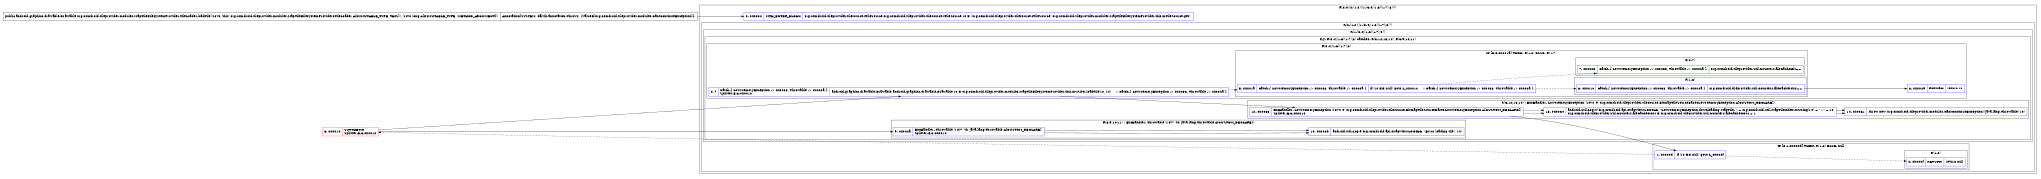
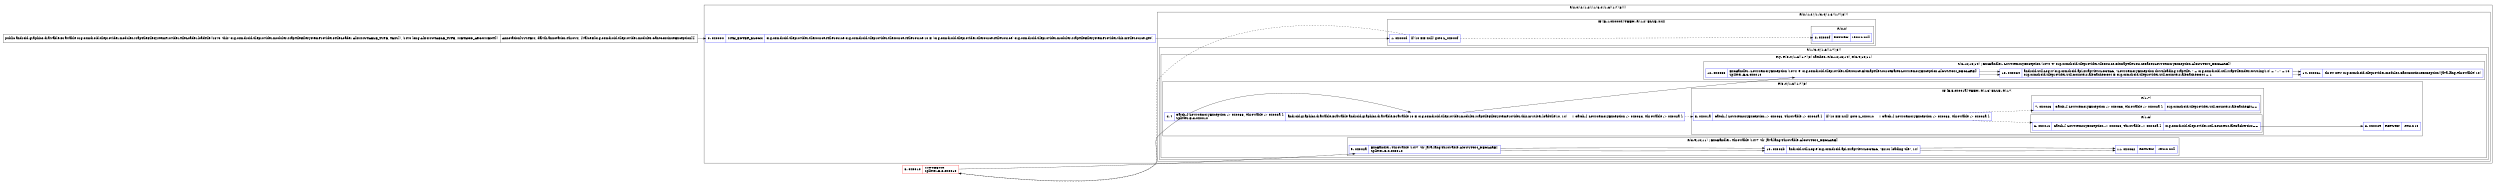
(1690, 60) -> (2146, 98)
(1593, 130) -> (1271, 38)
(931, 133) -> (1387, 151)
none -> (2146, 149)
(1936, 153) -> (1842, 29)
